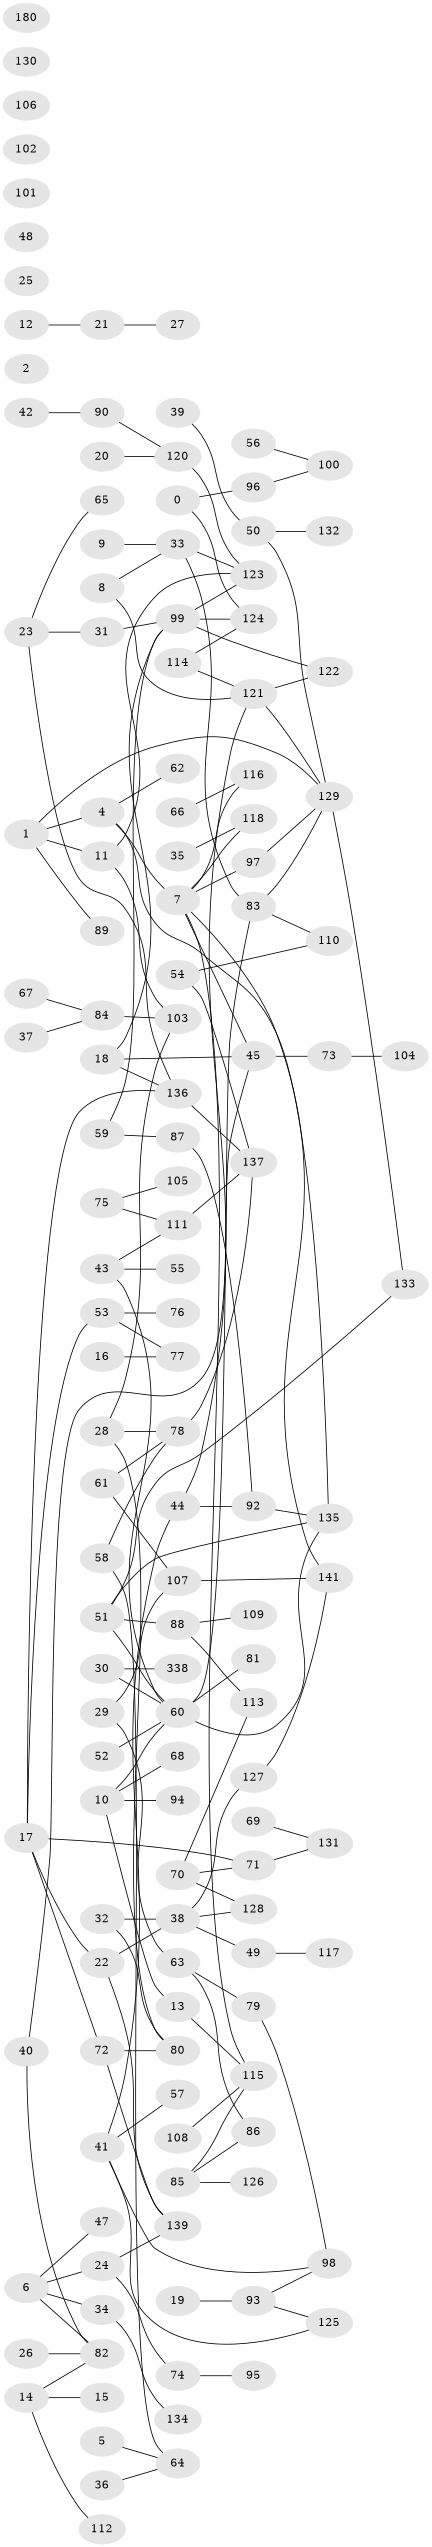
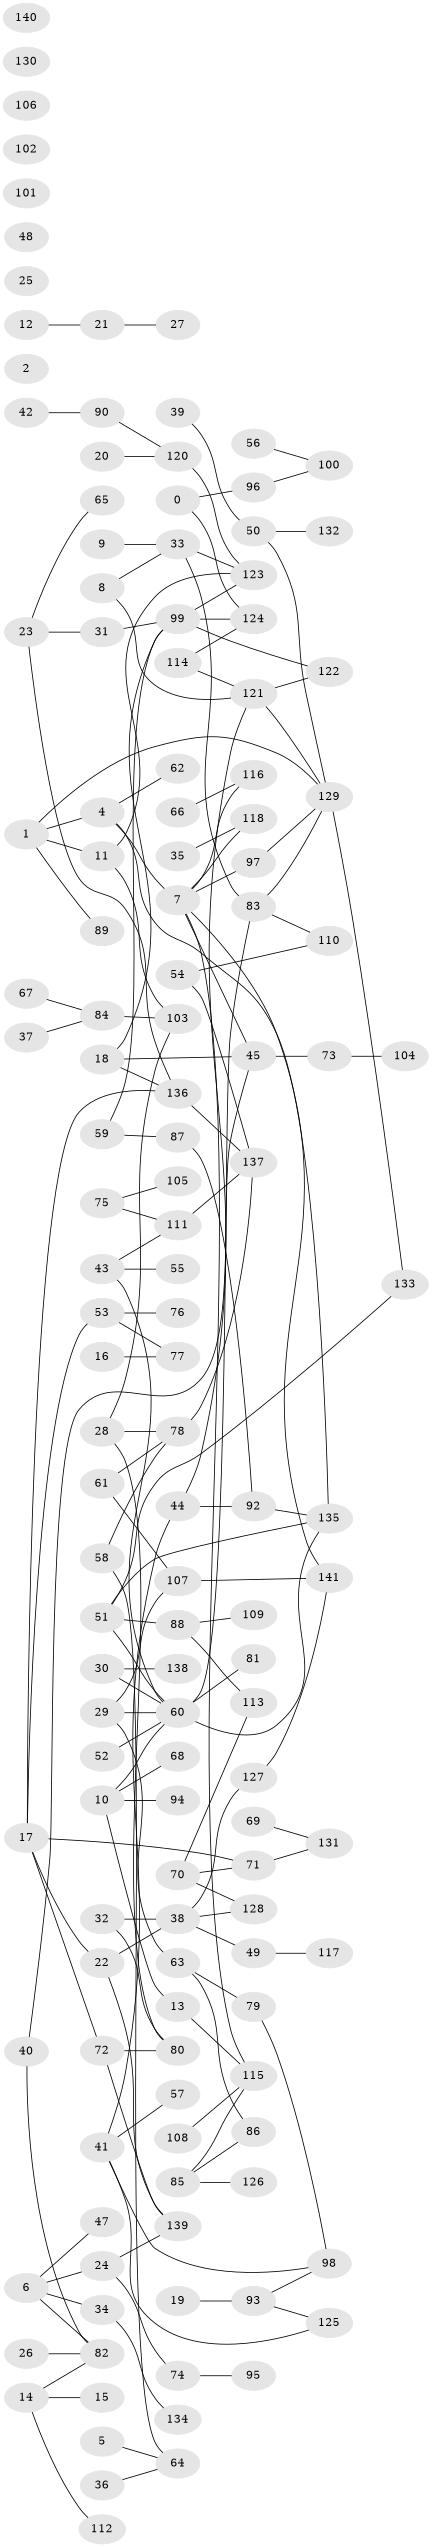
(26, 18) -> (26, 18)
(178, 1669) -> (178, 1669)
none -> (143, 1713)
